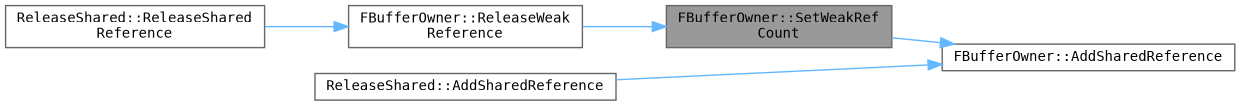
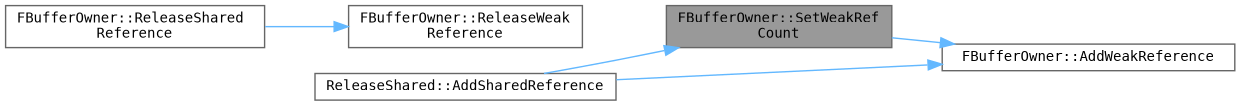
(135, 27) -> (135, 27)
(617, 27) -> (604, 62)
(1088, 57) -> (1088, 57)
